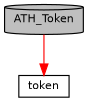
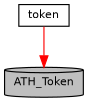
(44, 49) -> (44, 41)
